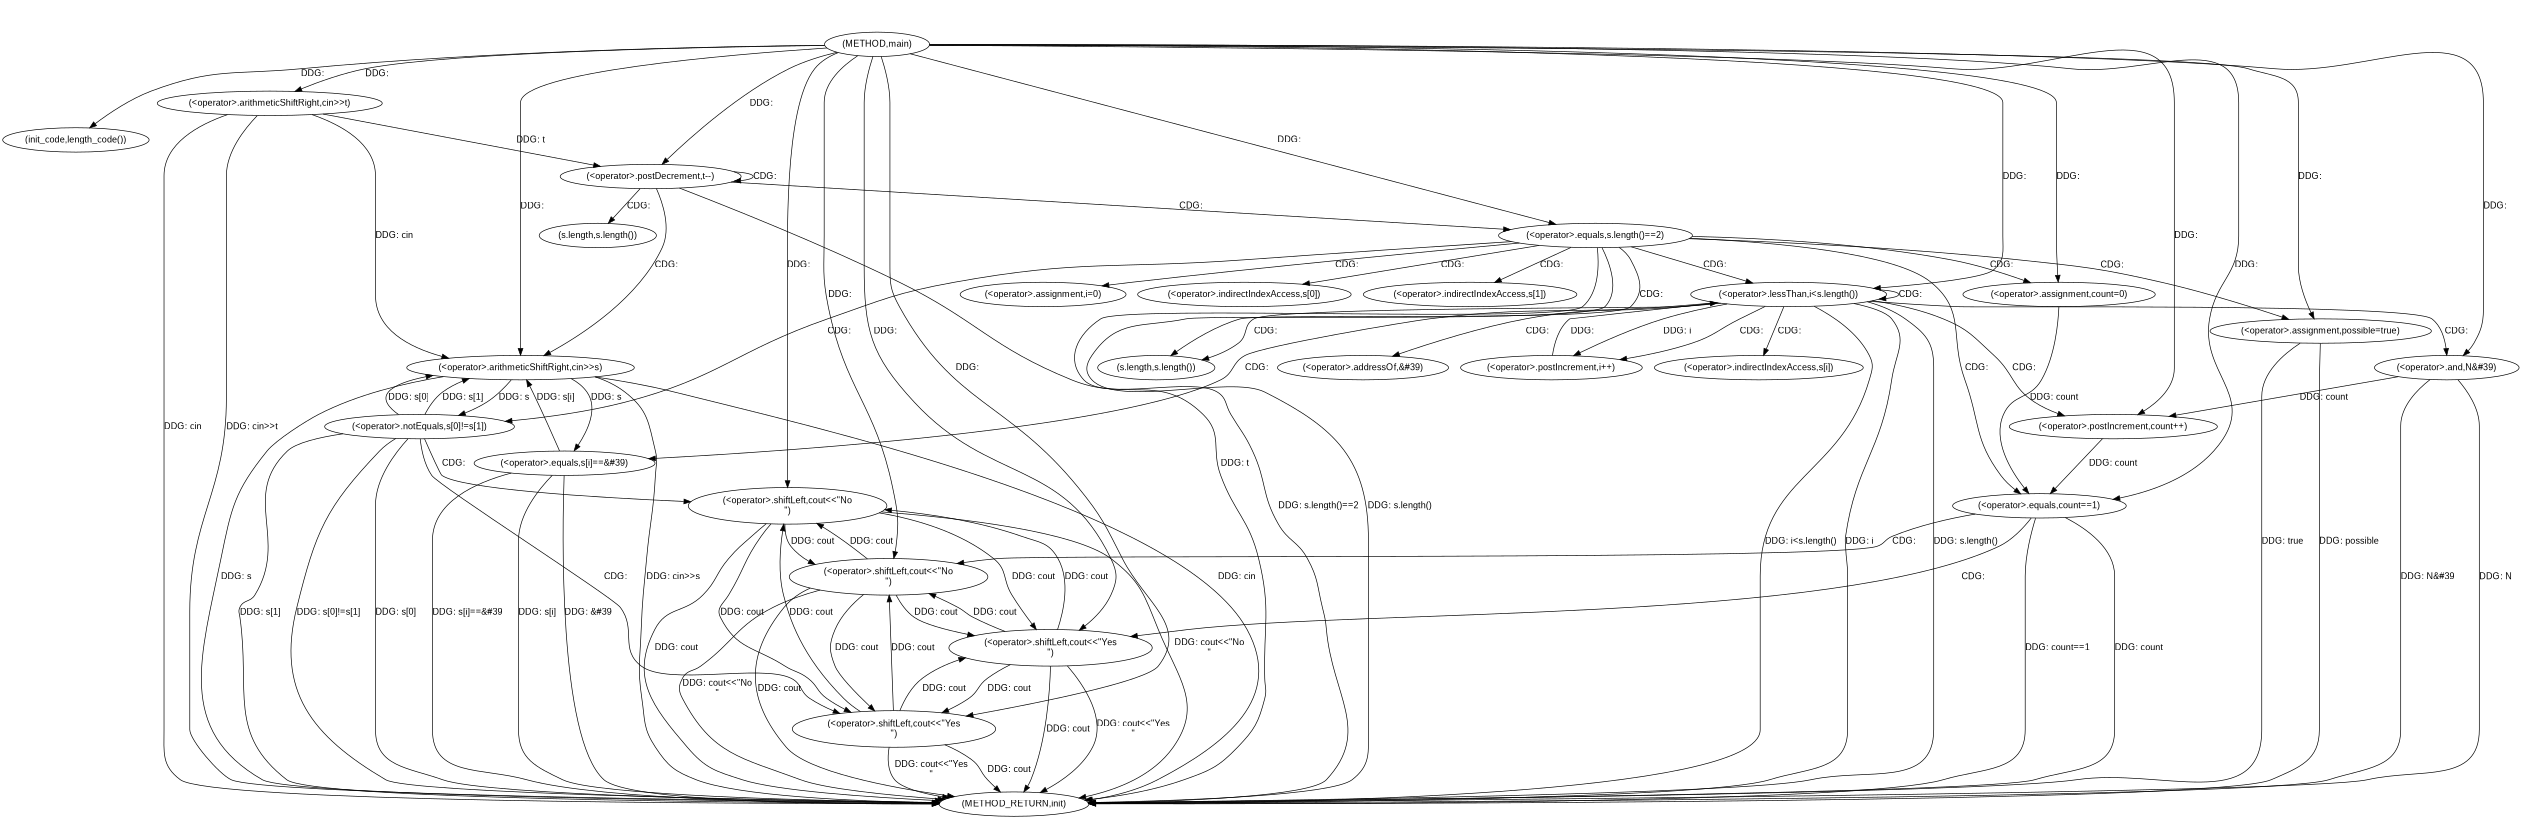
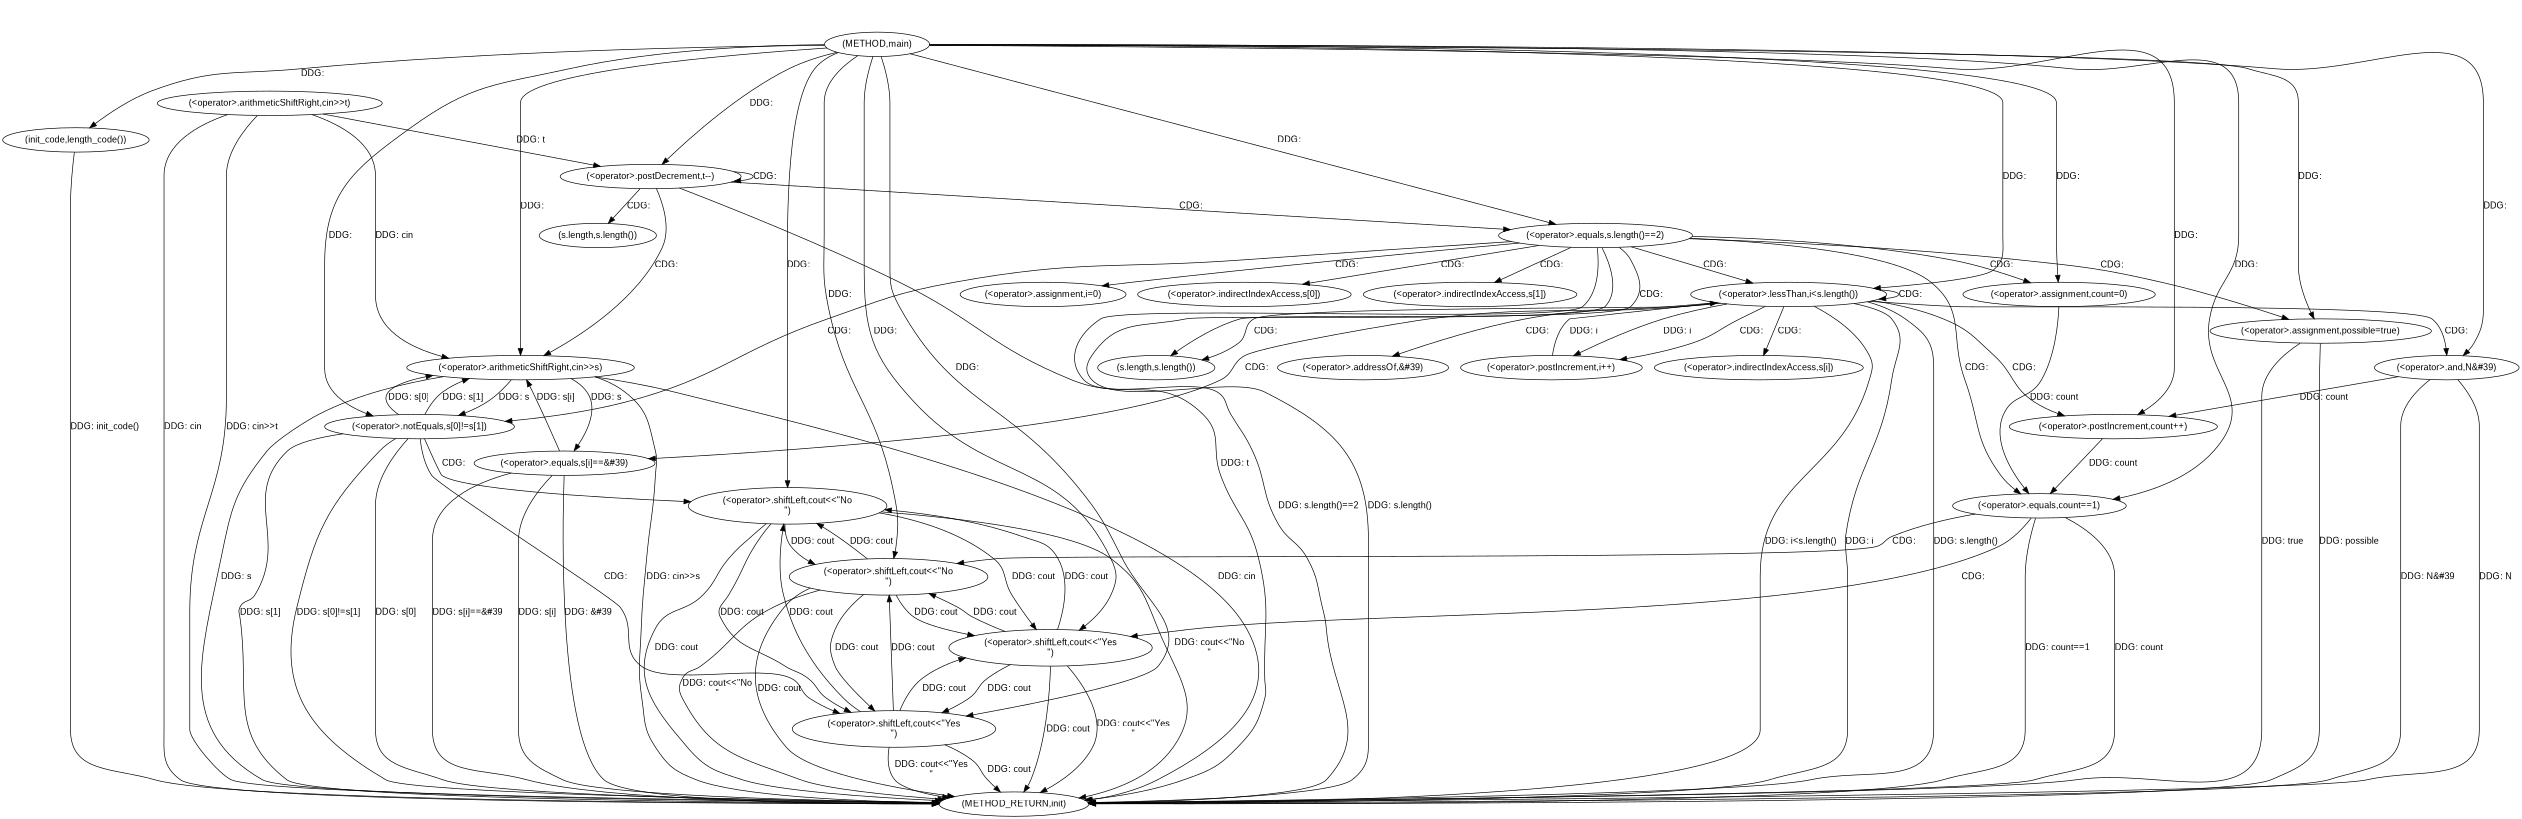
(561, 52) -> (448, 104)
(1584, 331) -> (1584, 331)
none -> (164, 781)
